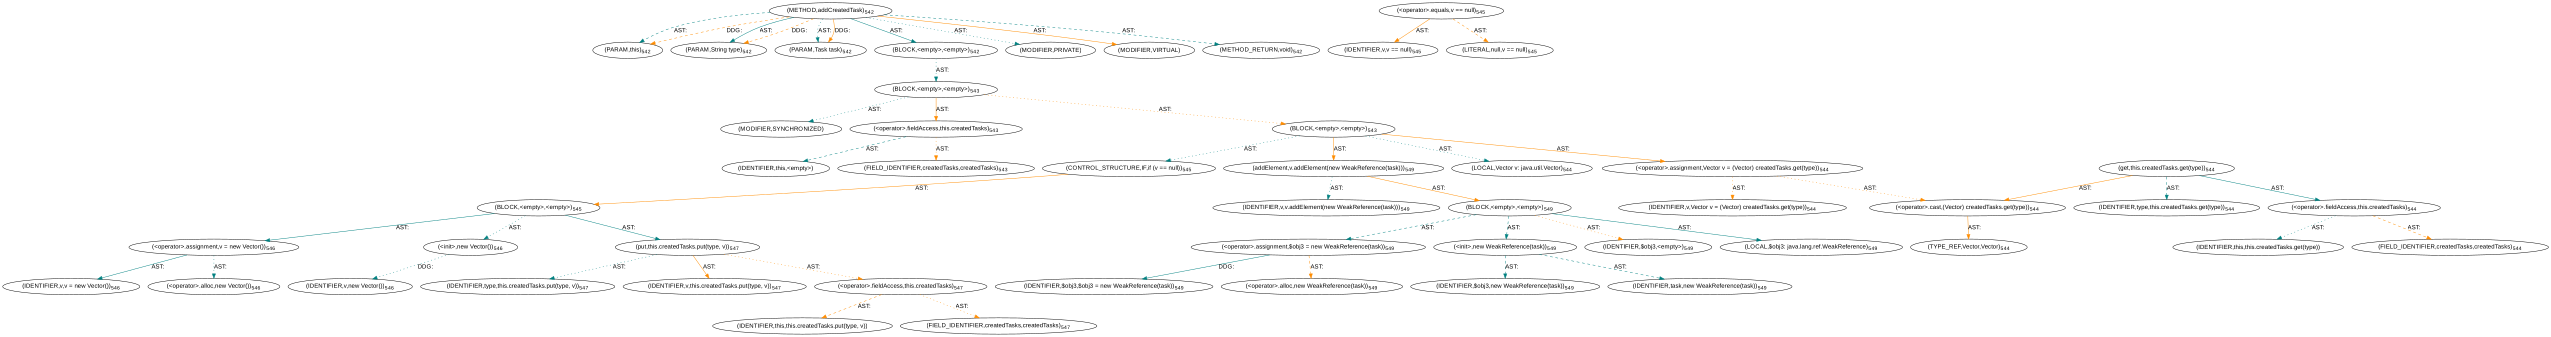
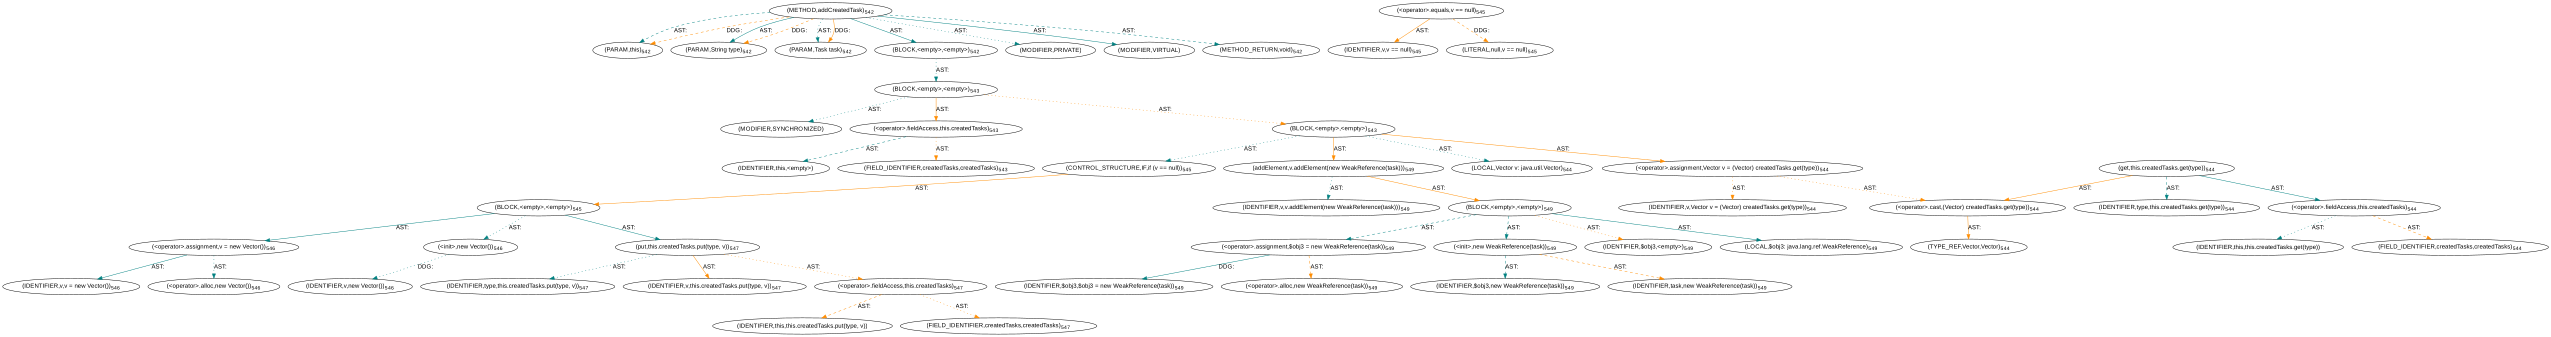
(995, 29) -> (995, 29)
(1481, 31) -> (1483, 31)
(1600, 266) -> (1600, 266)
